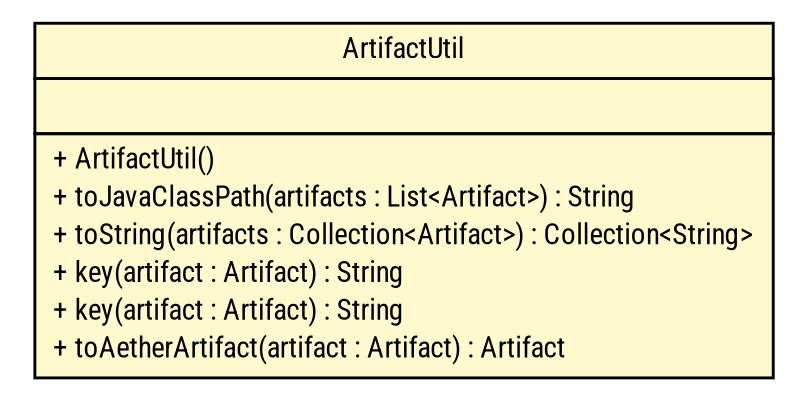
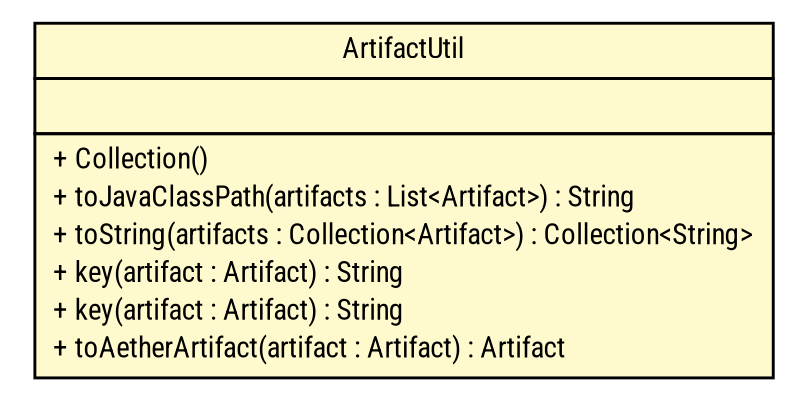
(135, 160) -> (131, 160)
